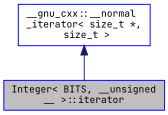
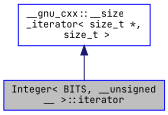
(84, 25) -> (84, 25)
